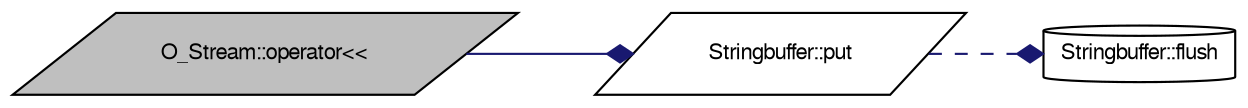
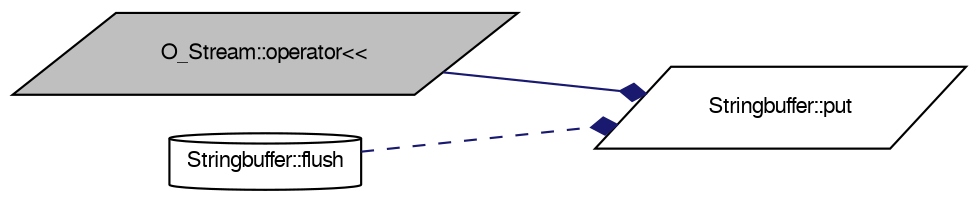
(973, 54) -> (476, 140)
